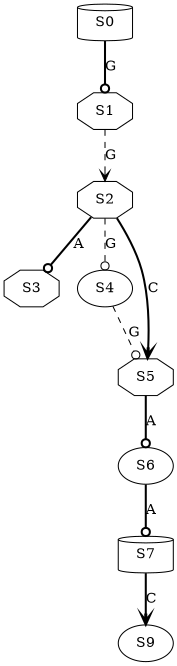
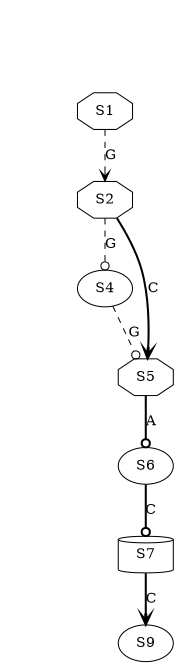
(105, 22) -> none
(32, 289) -> none
(151, 510) -> (151, 510)
